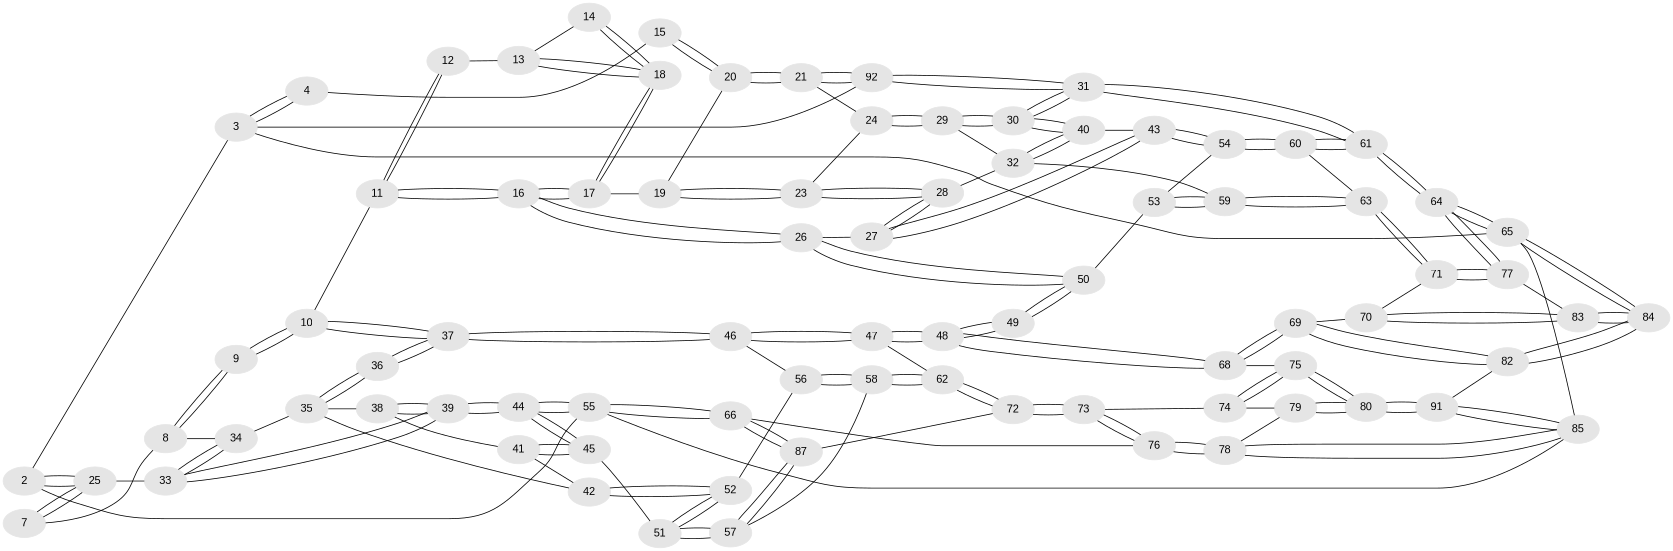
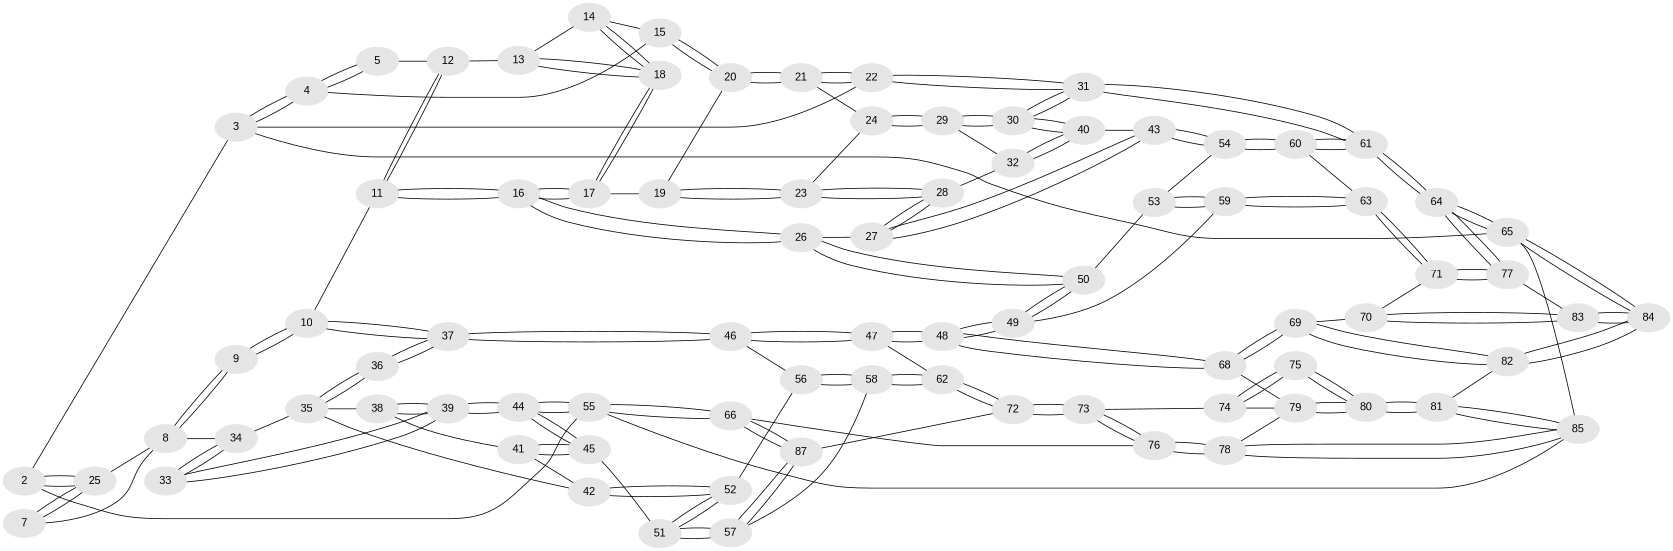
none -> (625, 25)
none -> (377, 61)
(872, 78) -> (872, 78)
(1122, 171) -> (1133, 284)
(1260, 366) -> (1251, 381)
(1437, 407) -> (1437, 407)
(127, 481) -> (130, 460)
